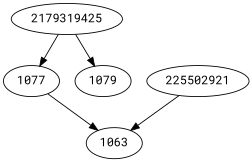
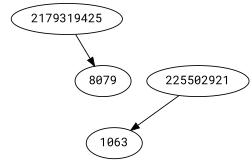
(31, 81) -> none
(103, 81) -> (103, 81)
